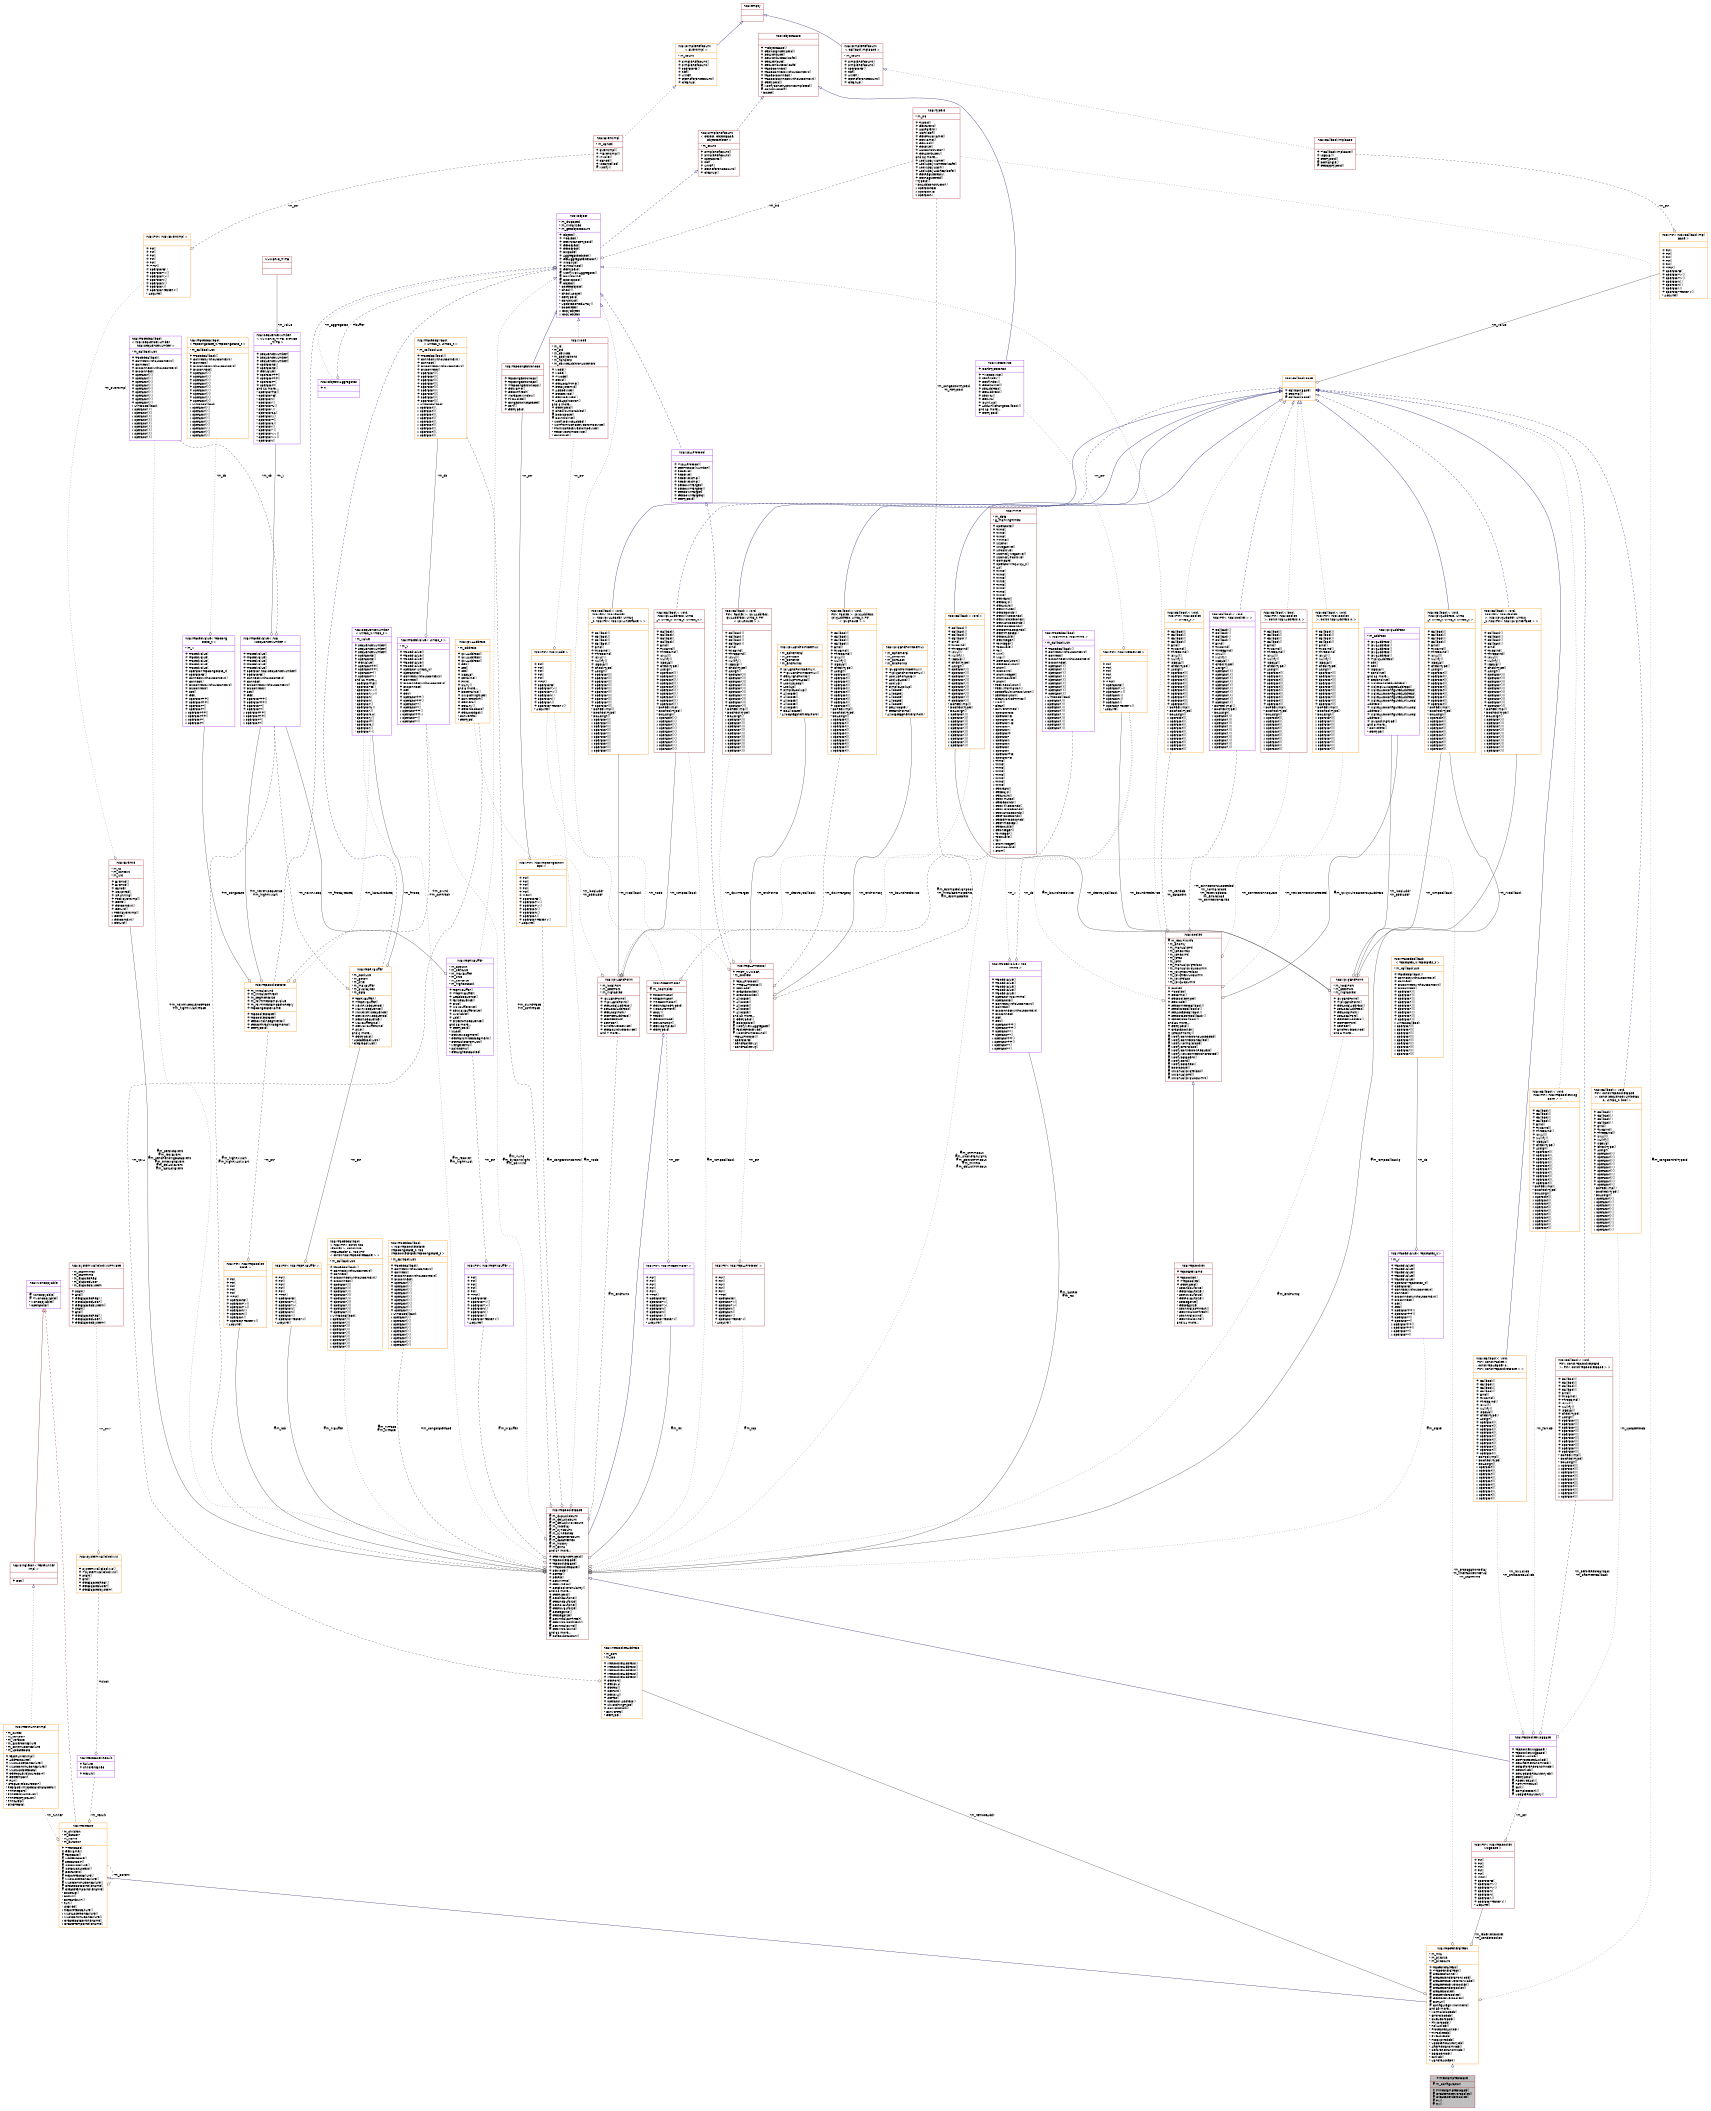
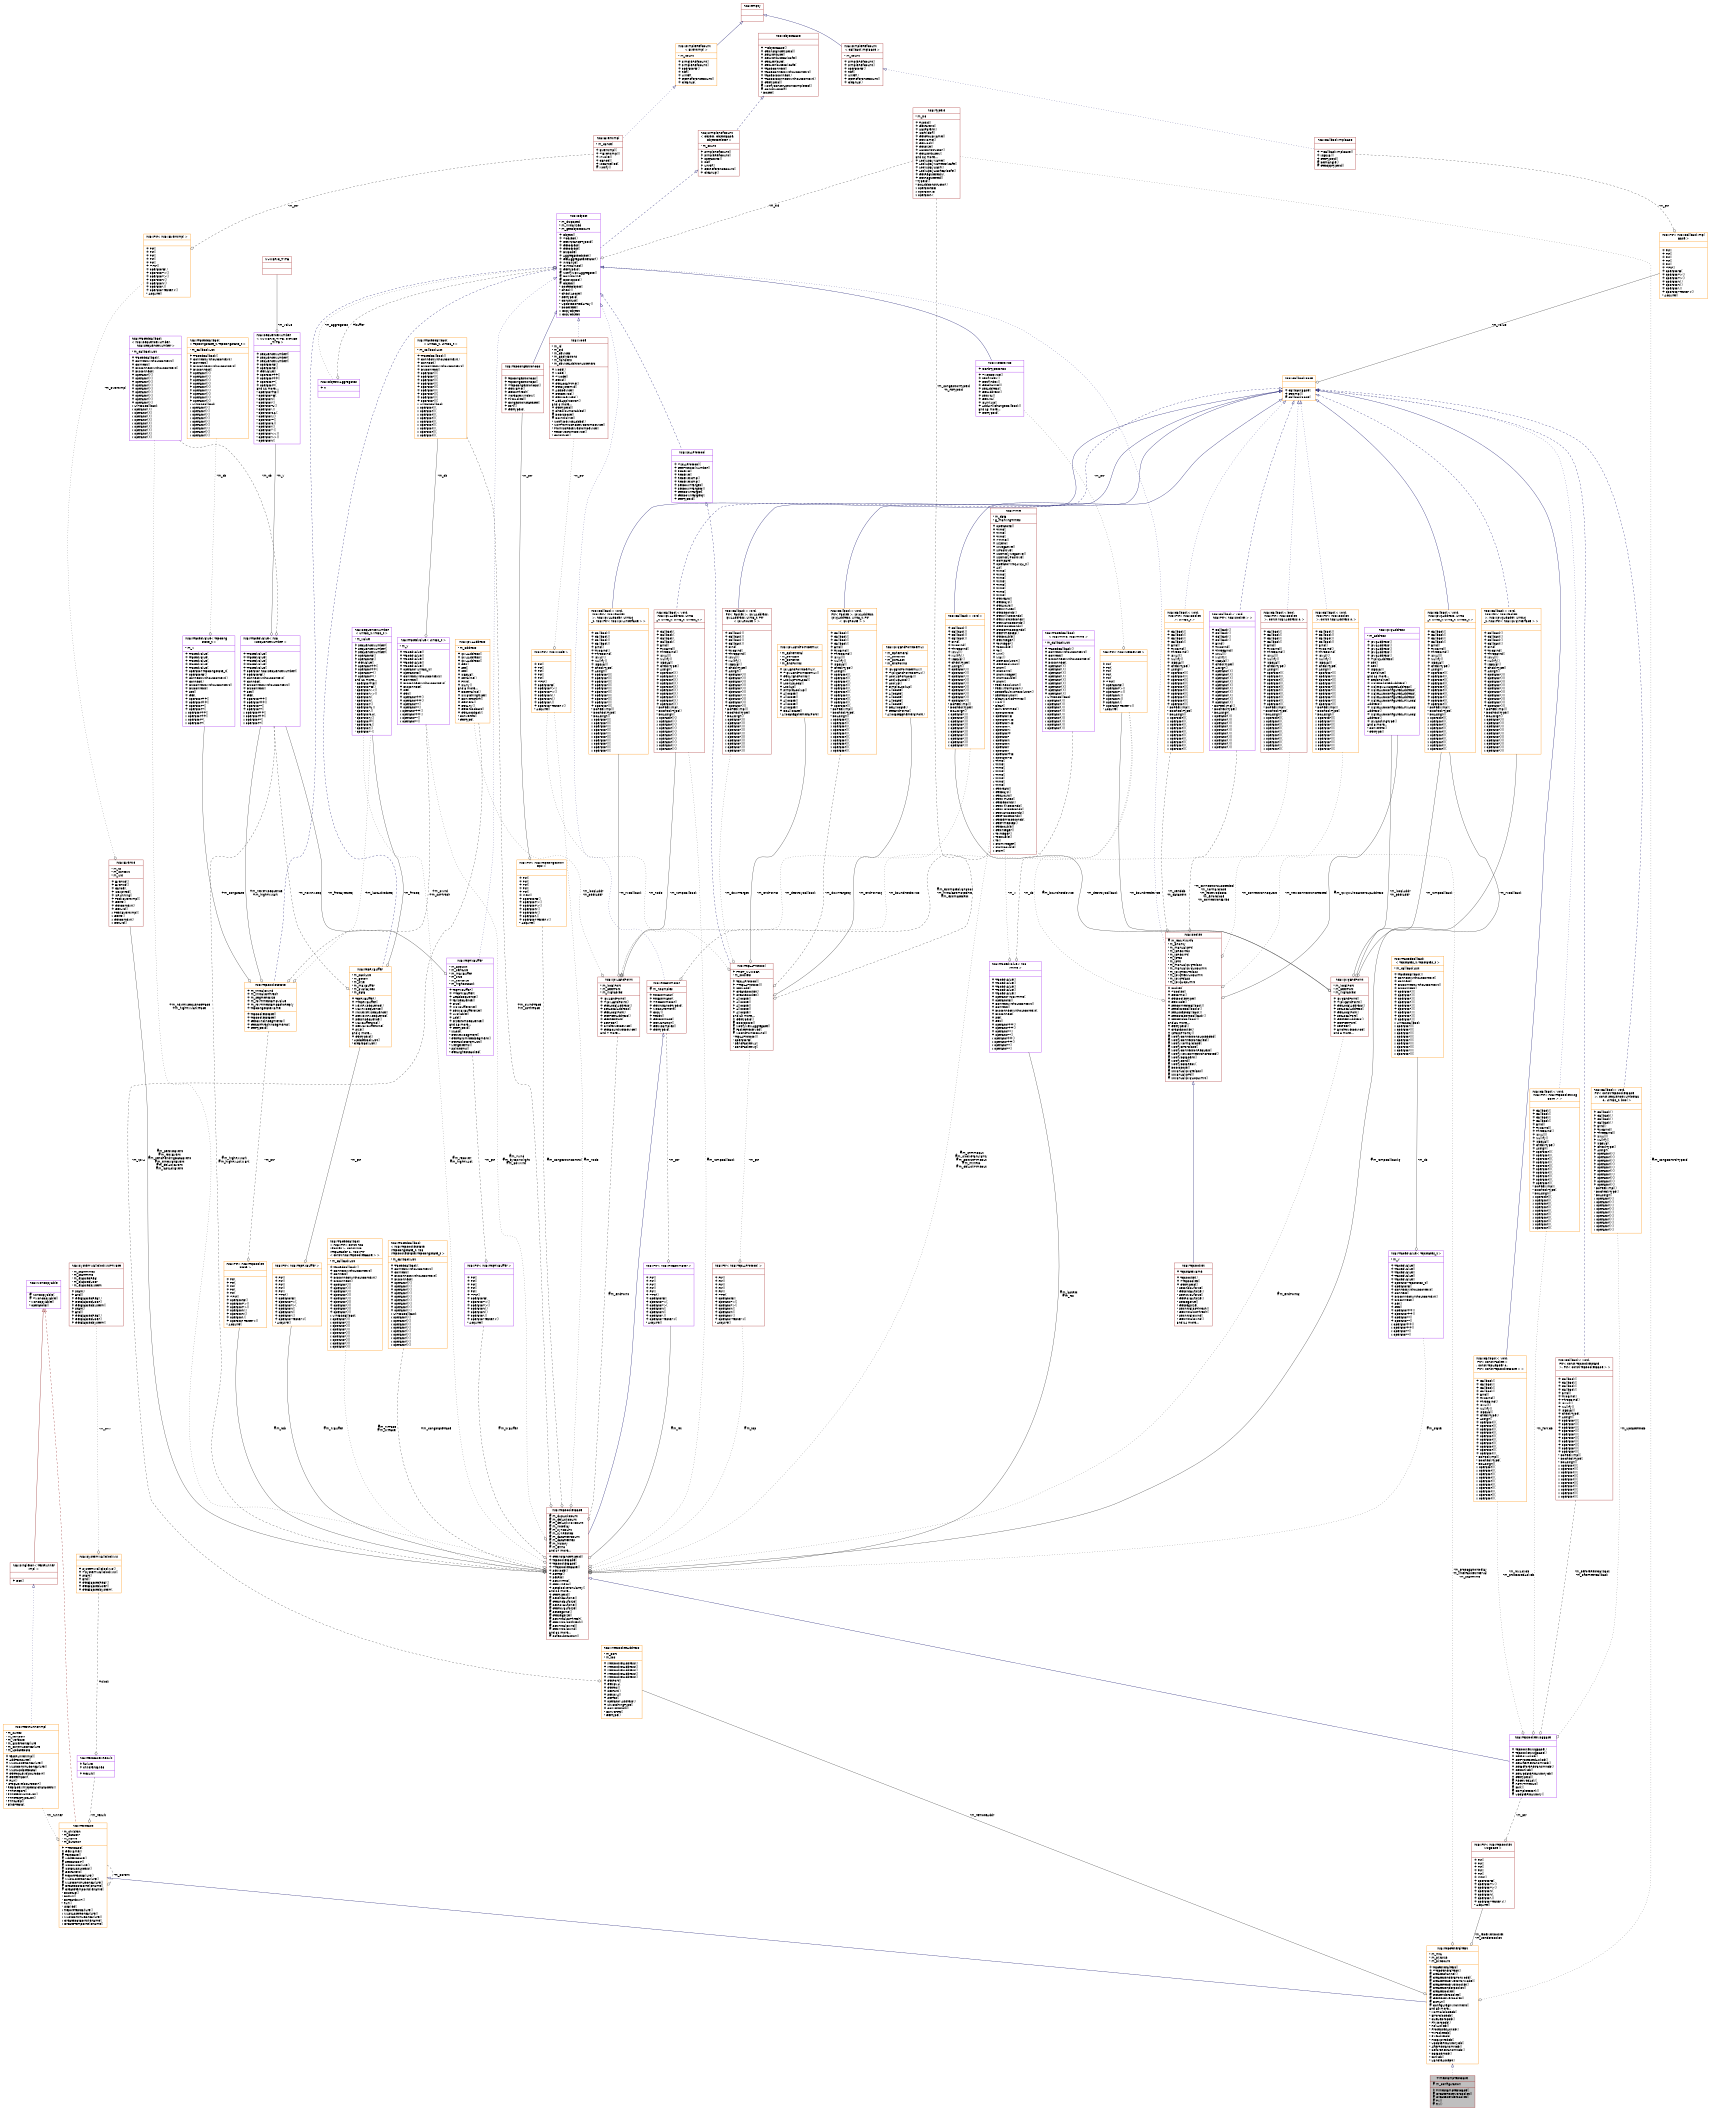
(996, 158) -> (808, 288)
